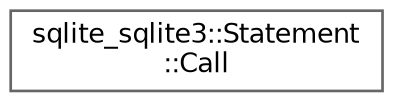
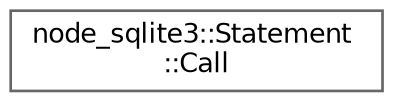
(197, 51) -> (197, 51)
